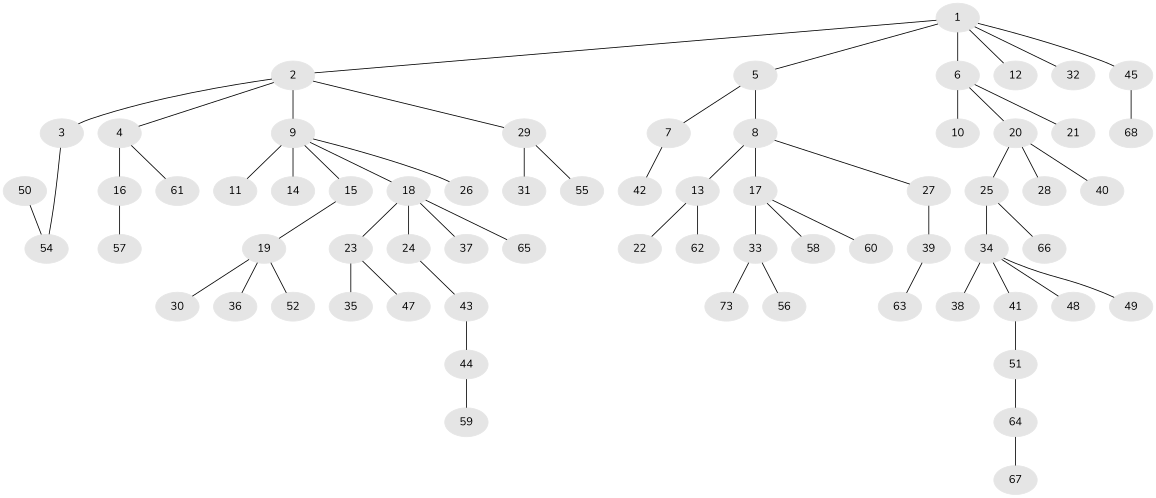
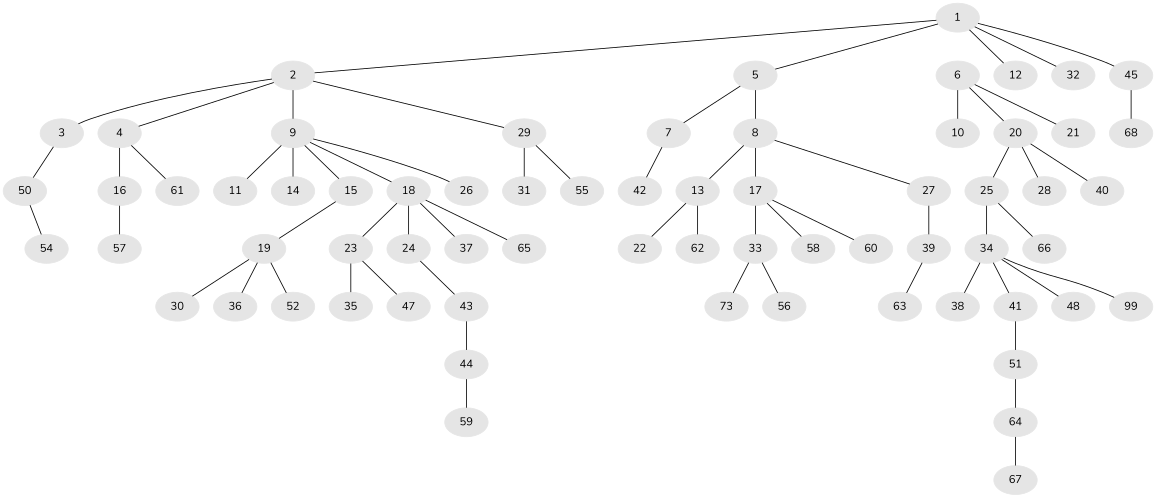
(958, 47) -> none
(56, 191) -> (43, 162)
(1131, 307) -> (1131, 307)
